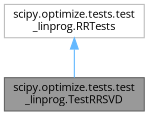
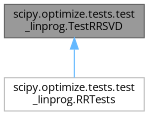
(74, 63) -> (74, 63)
